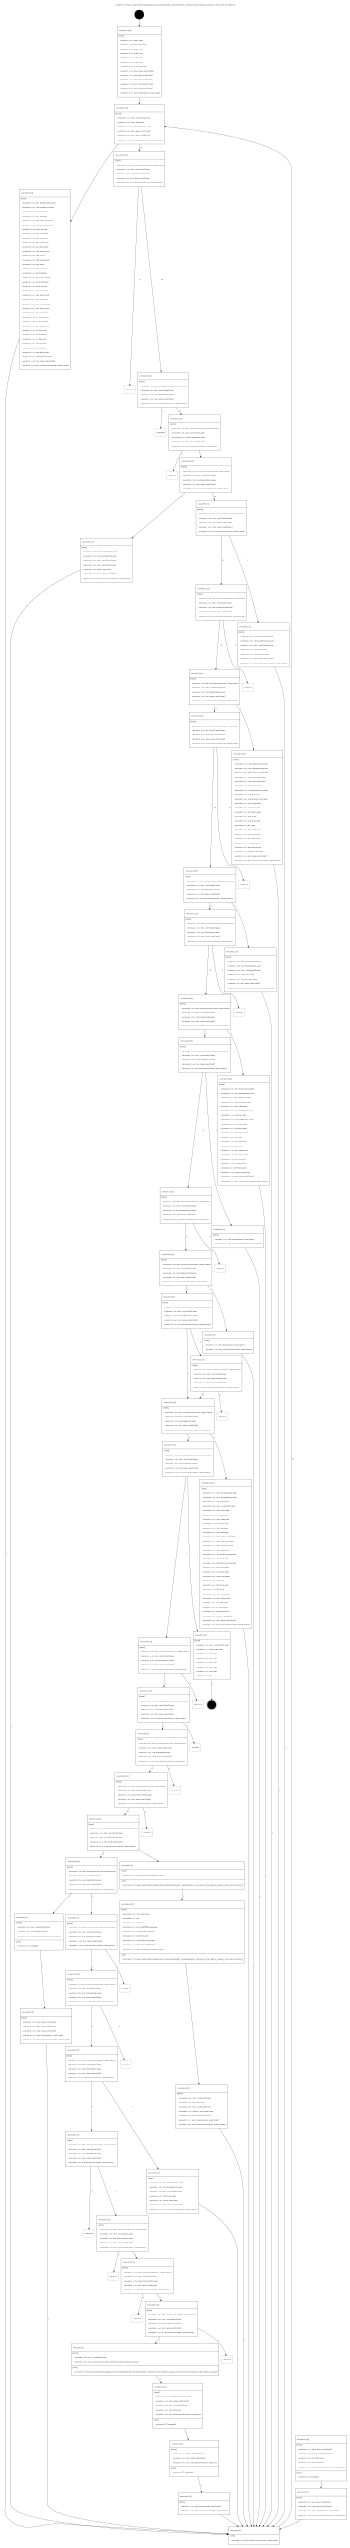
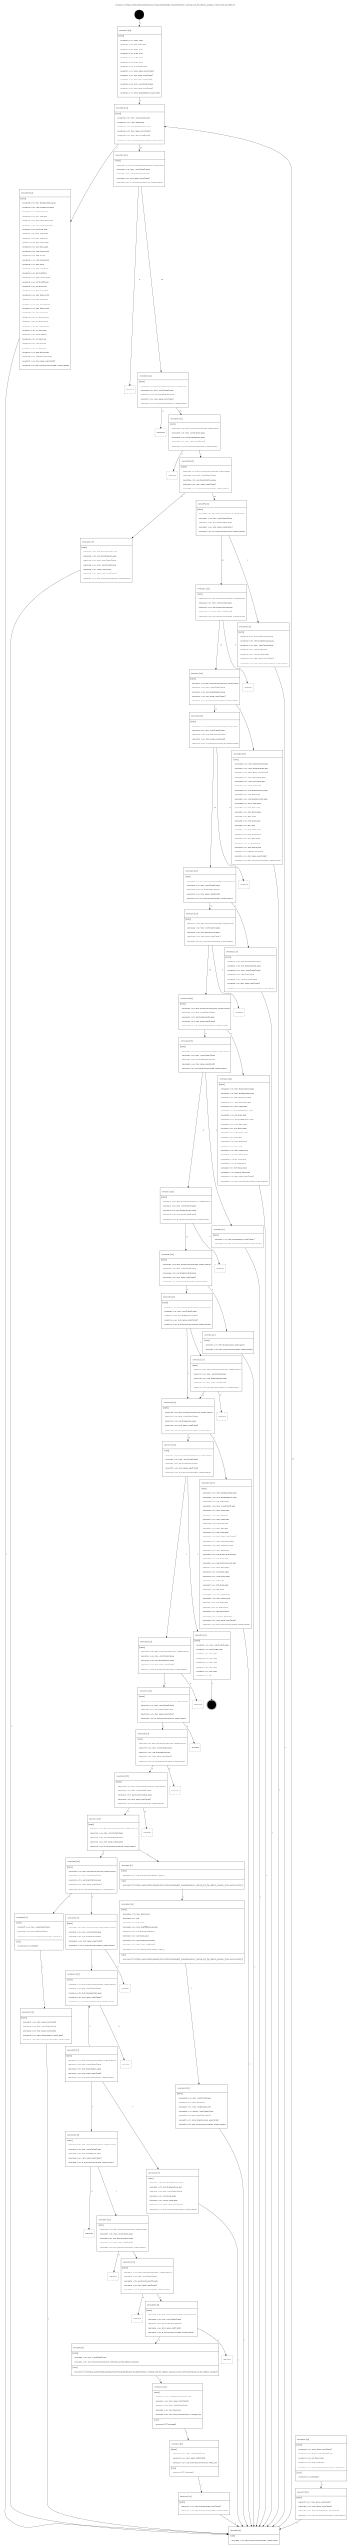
(91, 2025) -> (88, 2027)
